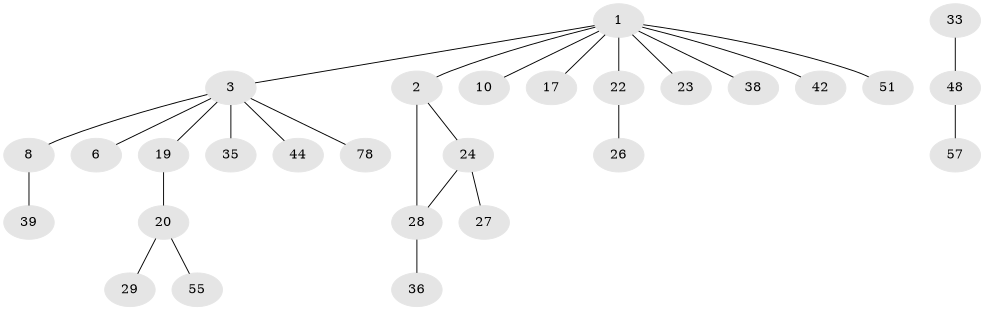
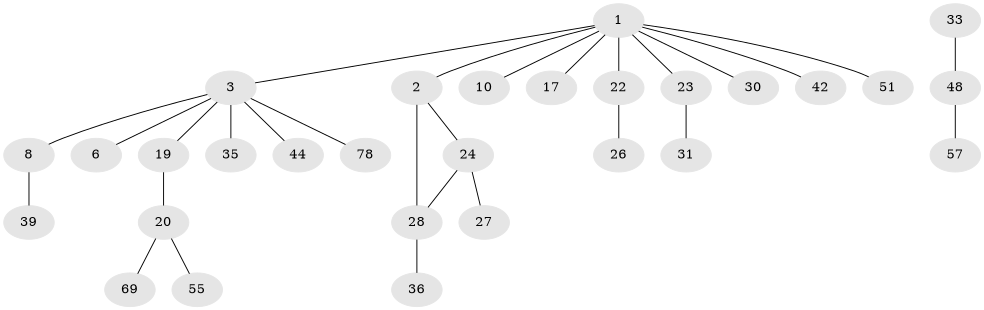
(753, 88) -> (753, 88)
none -> (686, 155)
(130, 290) -> (130, 290)
